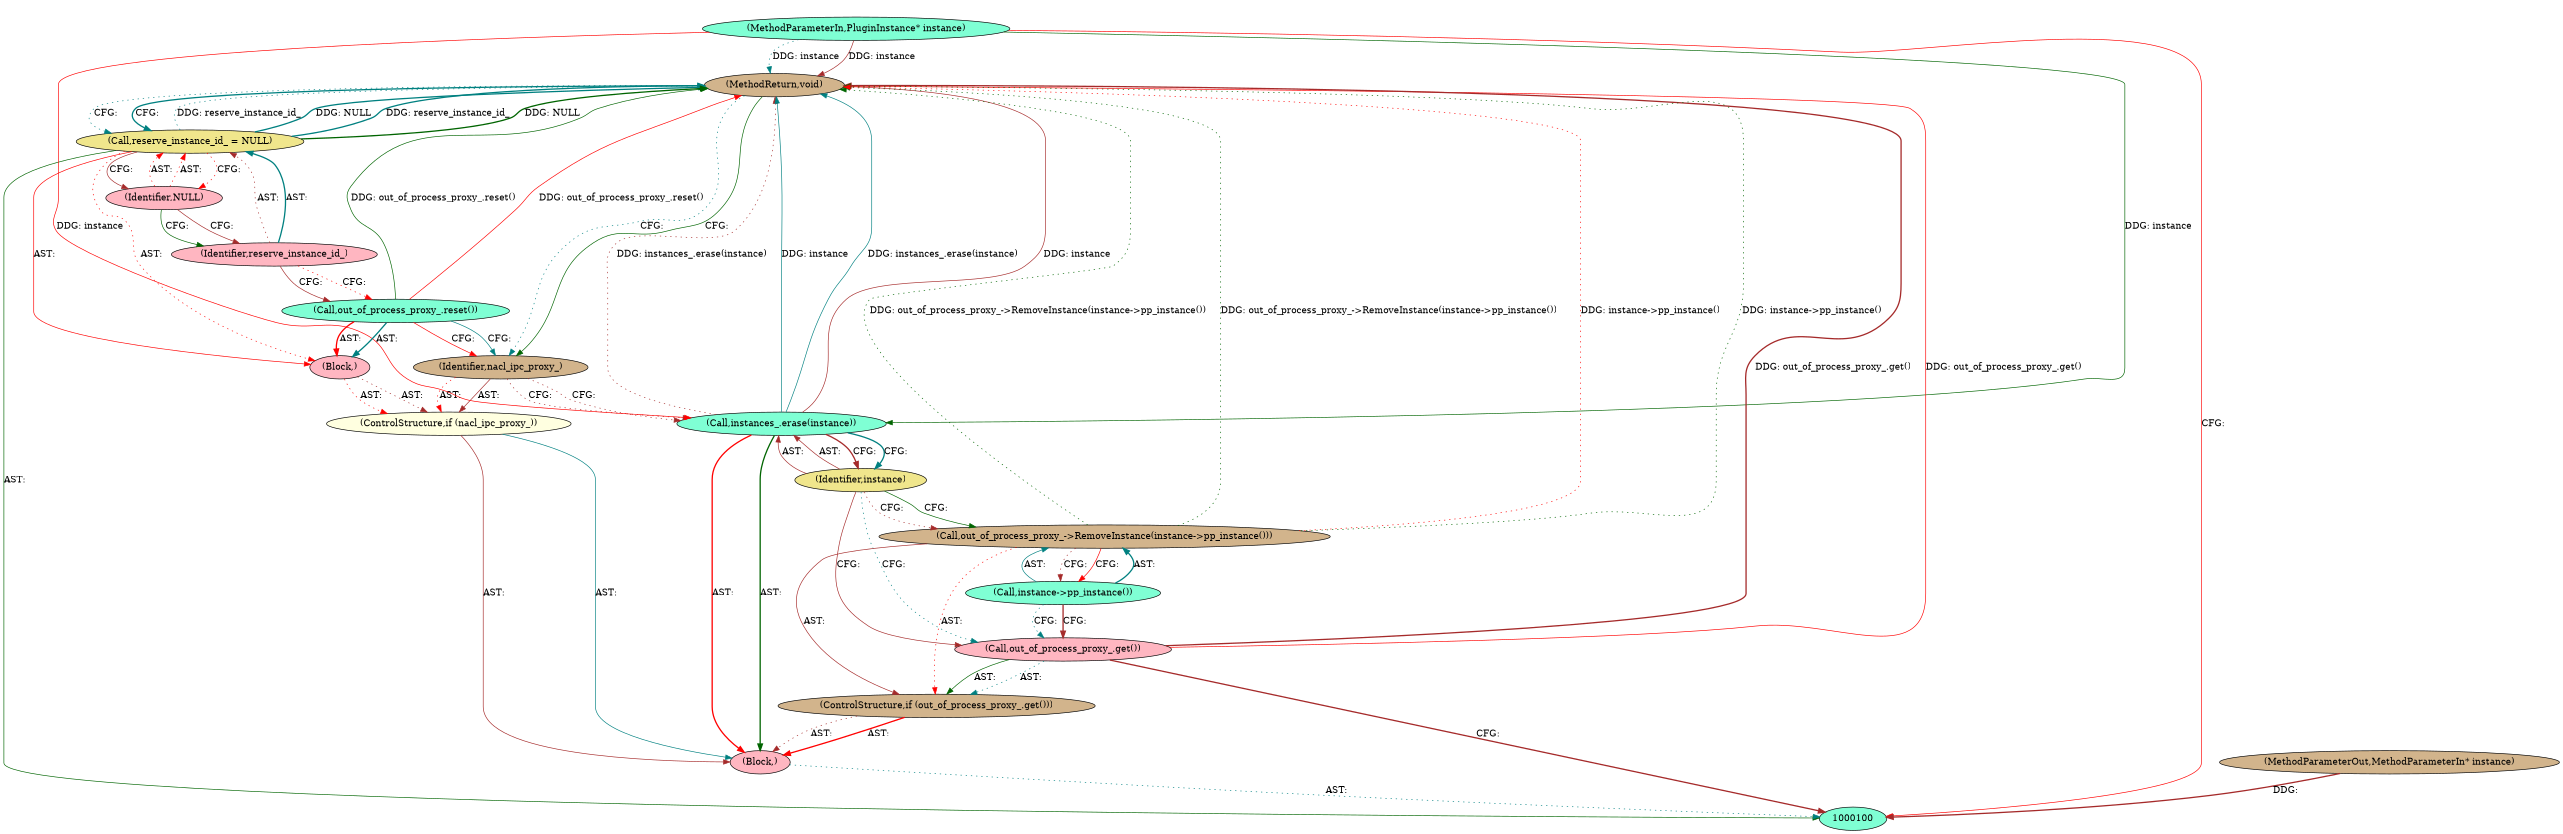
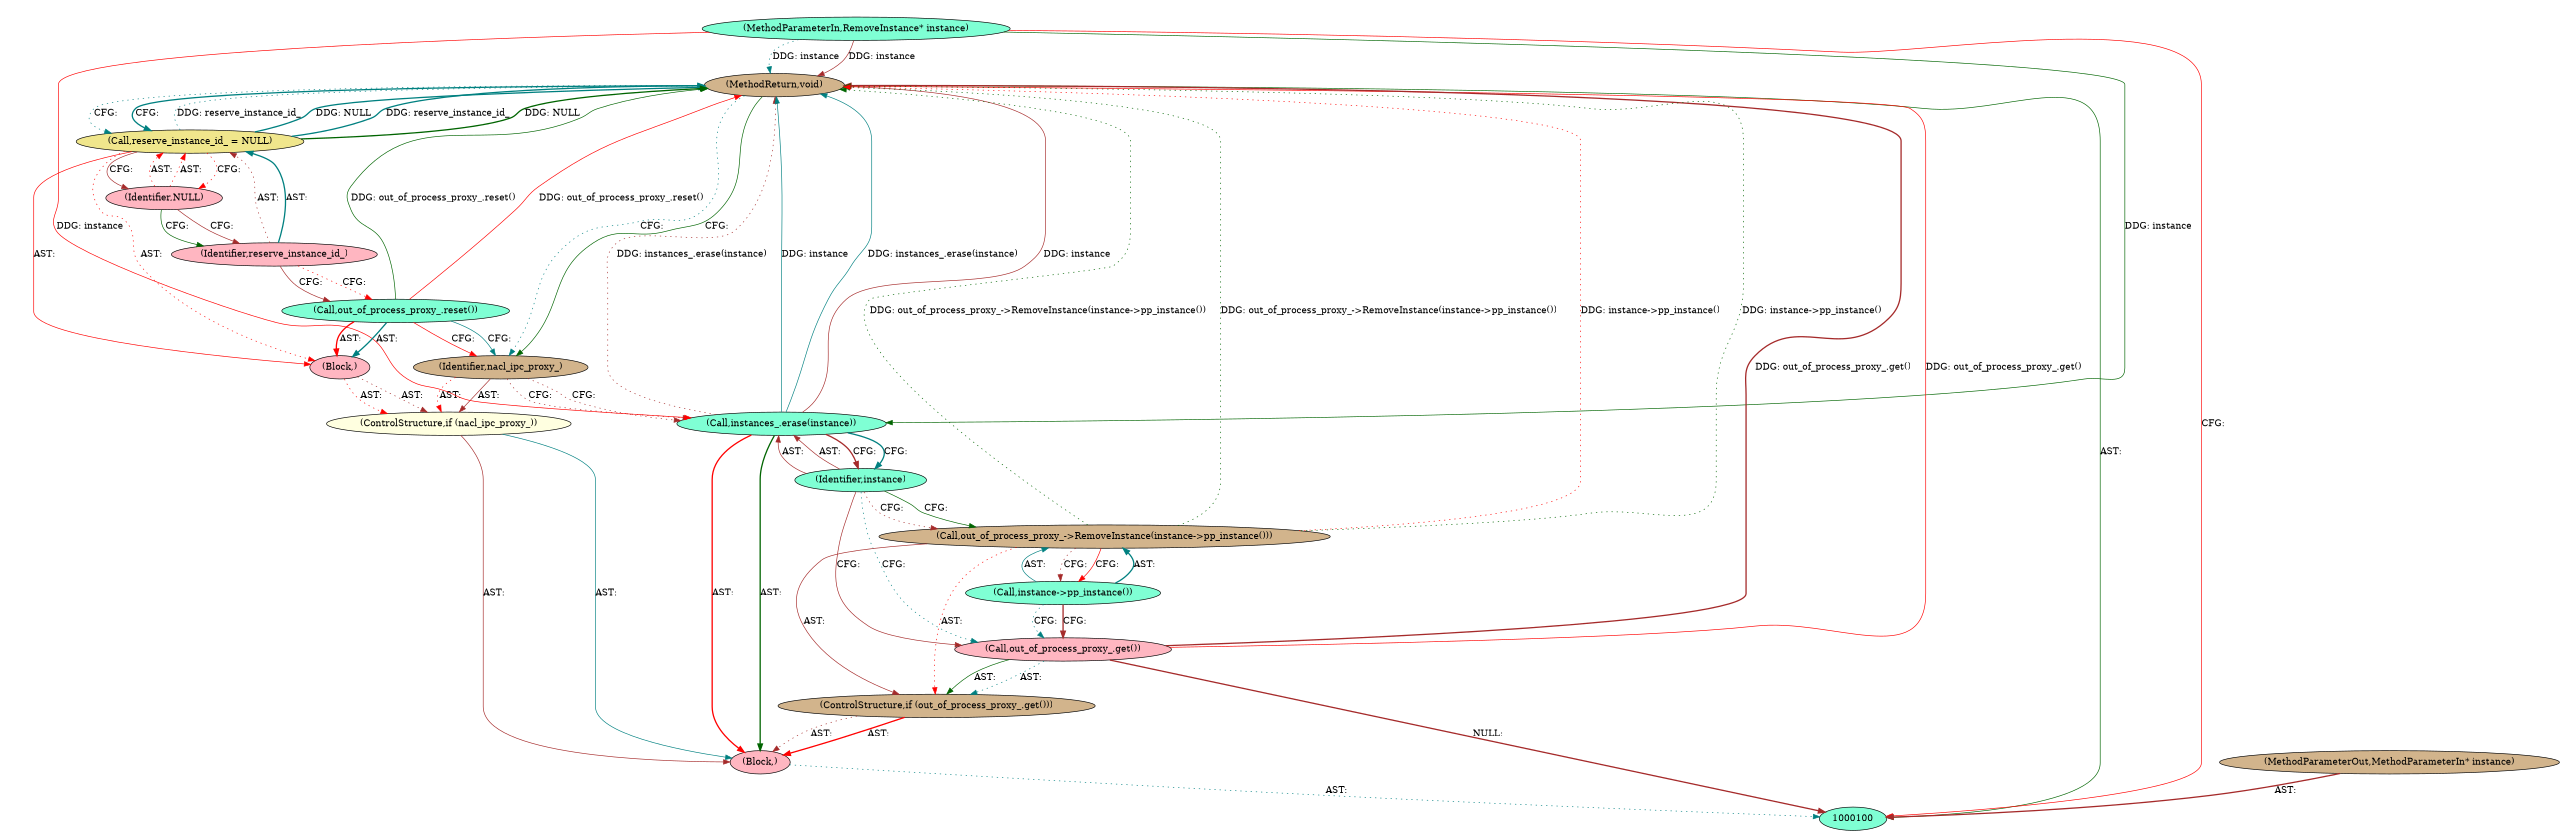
(856, 29) -> (856, 29)
(861, 480) -> (861, 480)
(1490, 734) -> (1490, 734)
(2287, 791) -> (2287, 791)
(561, 802) -> (1962, 108)
